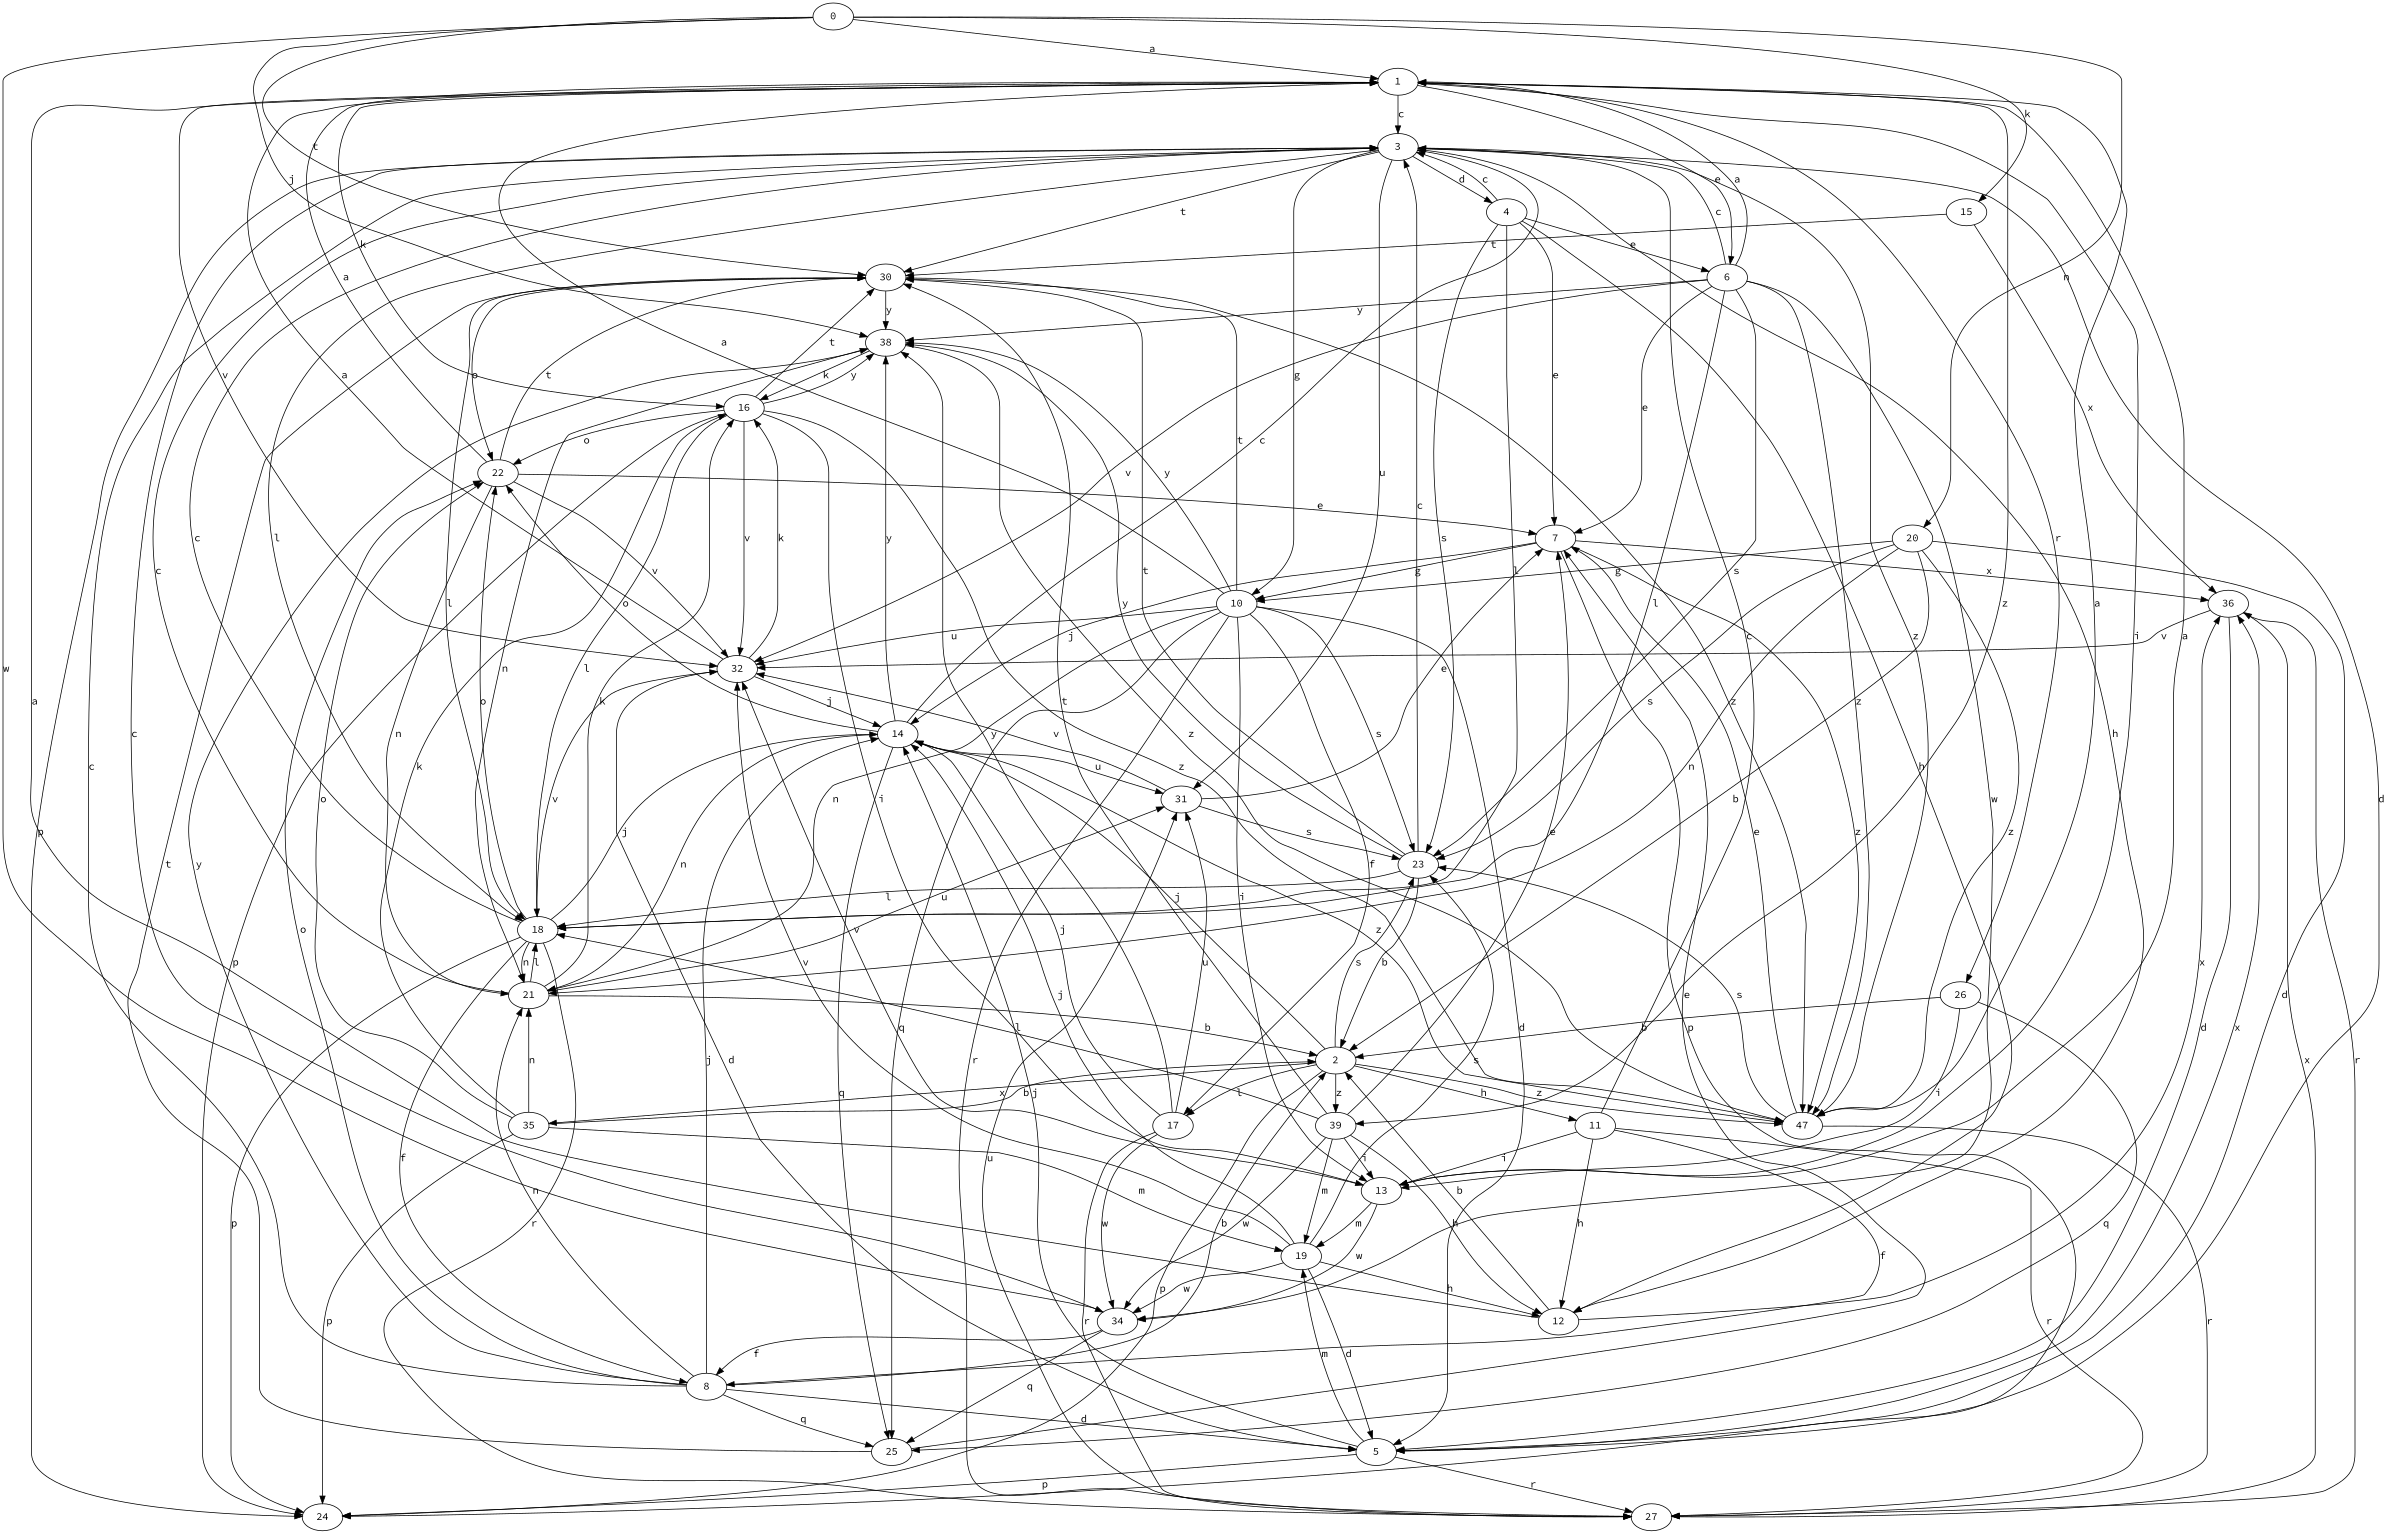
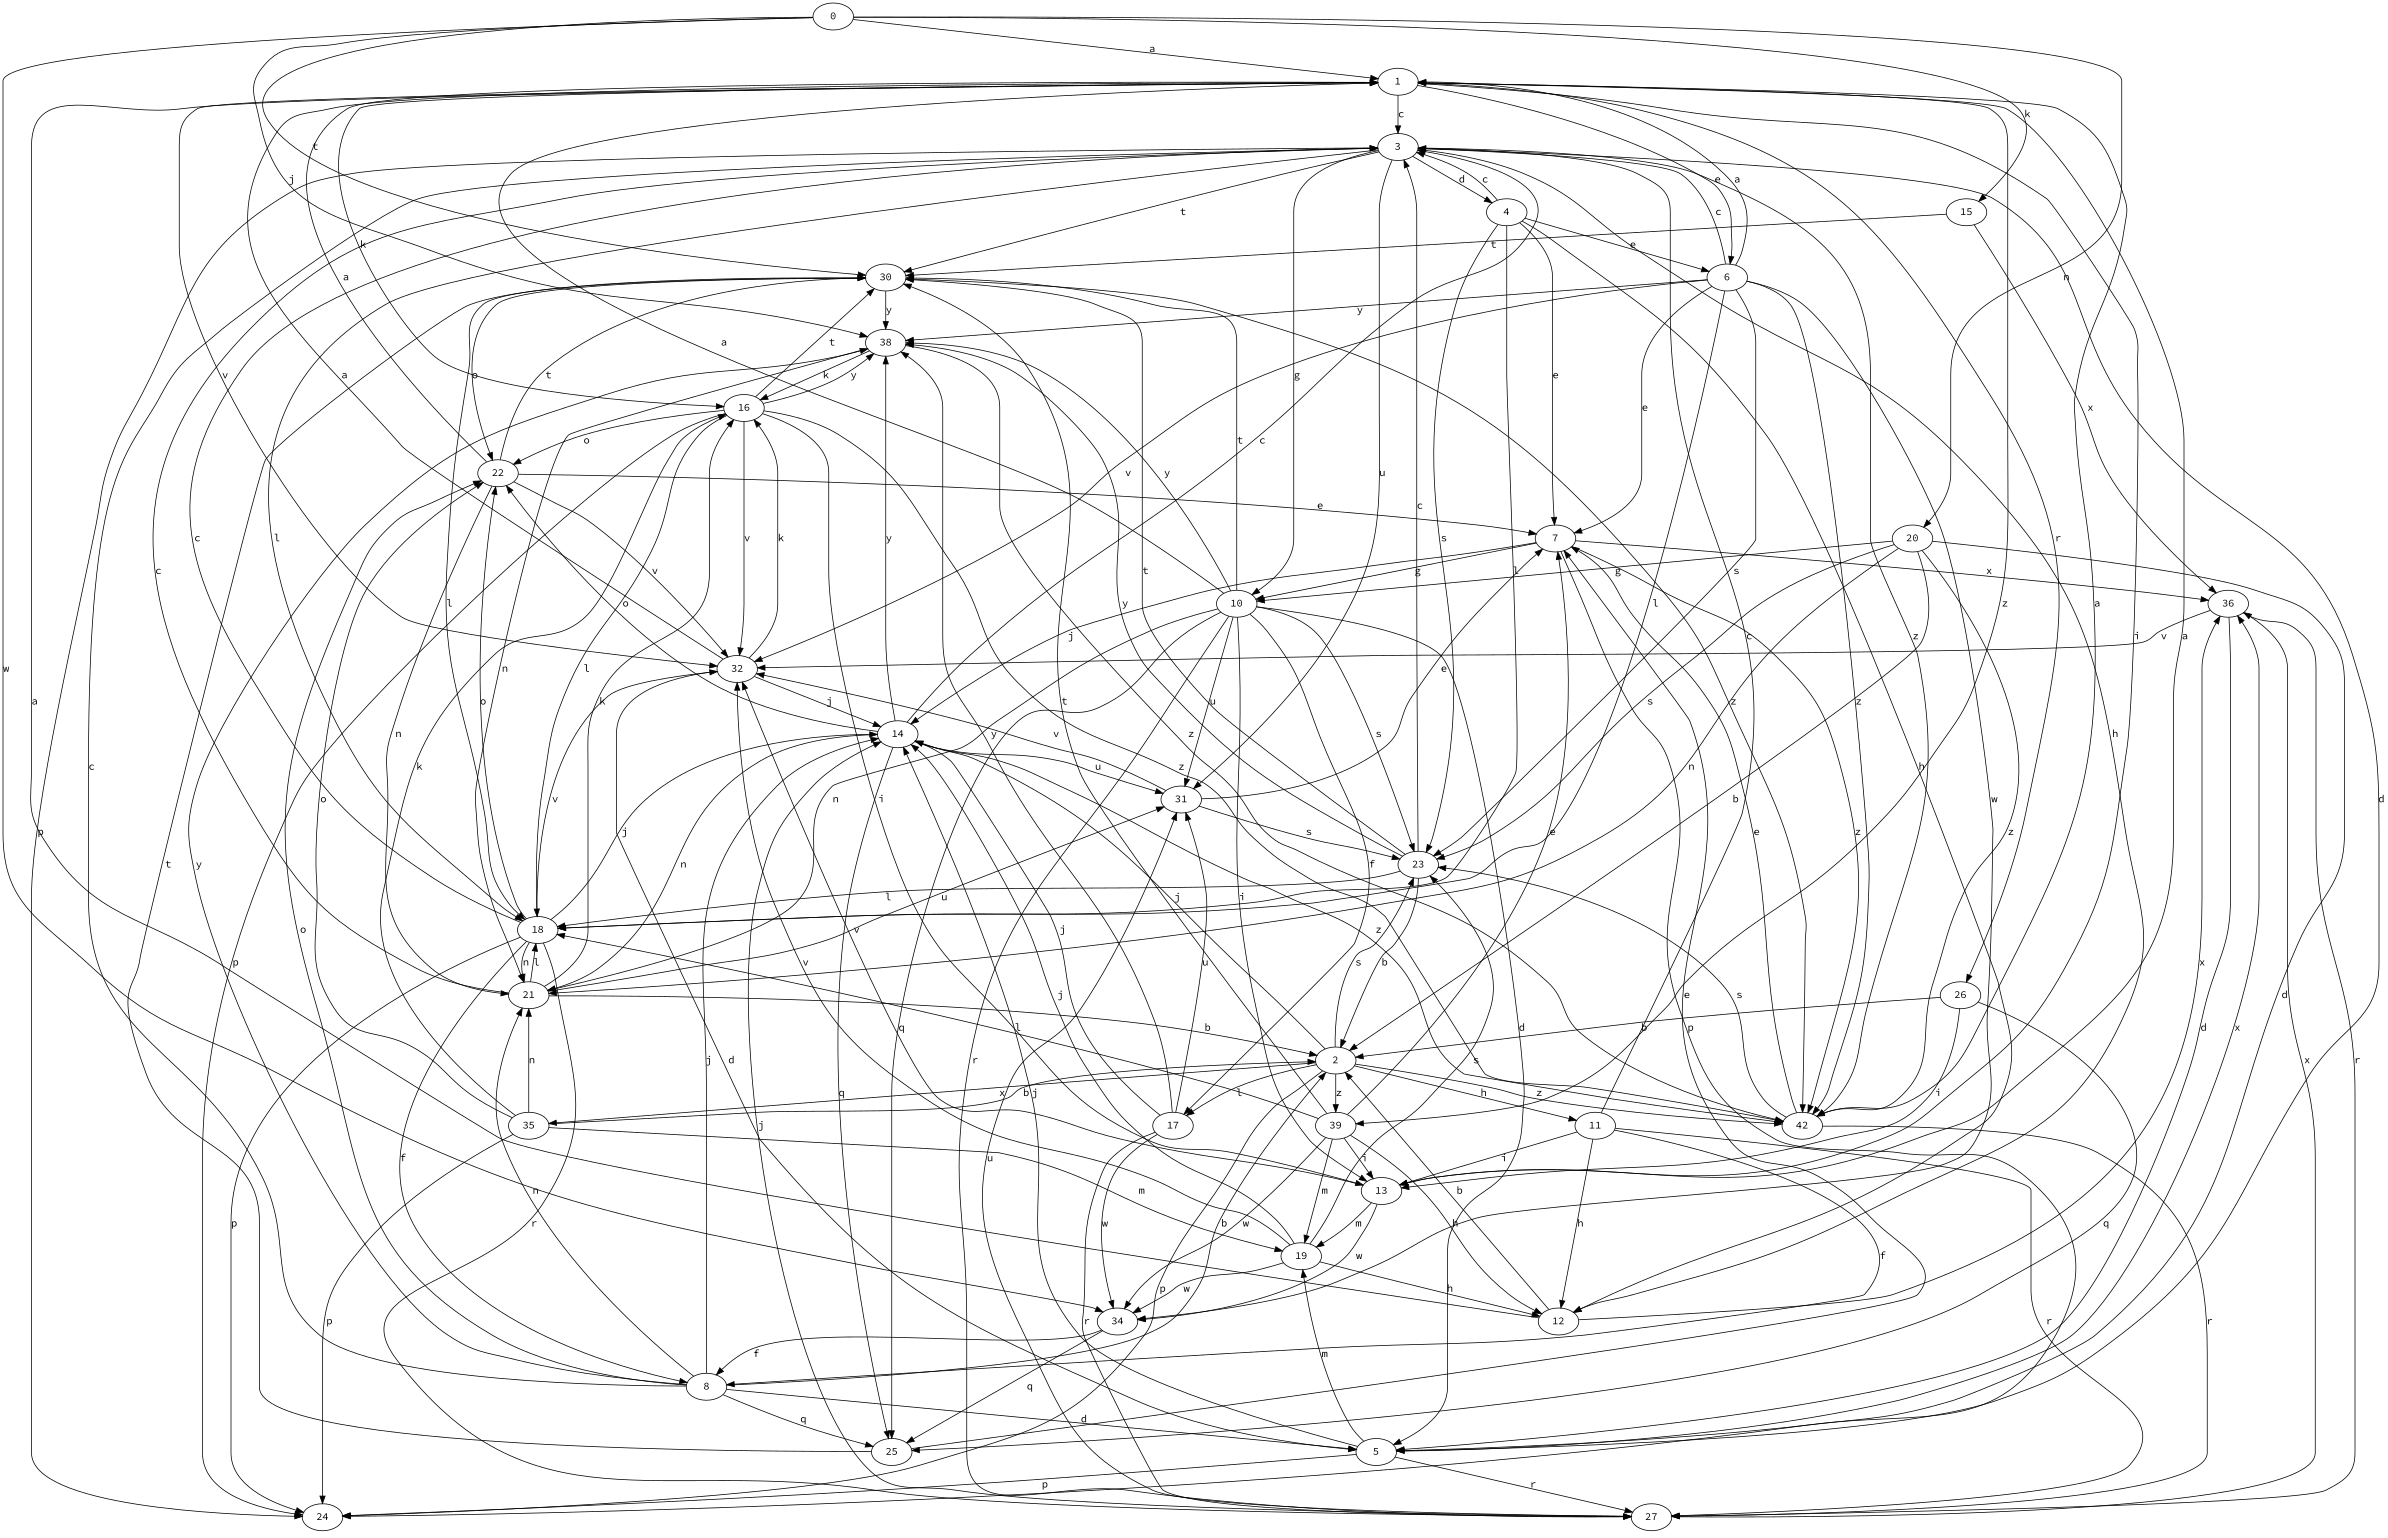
(143, 532) -> none
(989, 626) -> (1211, 694)
(1802, 1126) -> (1802, 1126)
(1344, 1353) -> none
none -> (860, 1458)
